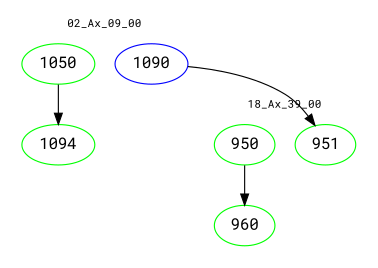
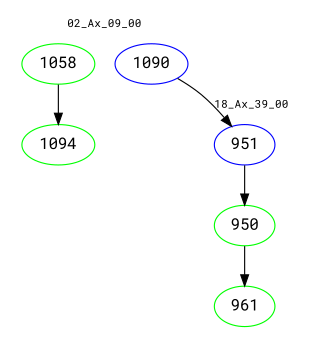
(58, 64) -> (58, 64)
(325, 145) -> (245, 145)
none -> (245, 180)
(245, 226) -> (245, 306)
